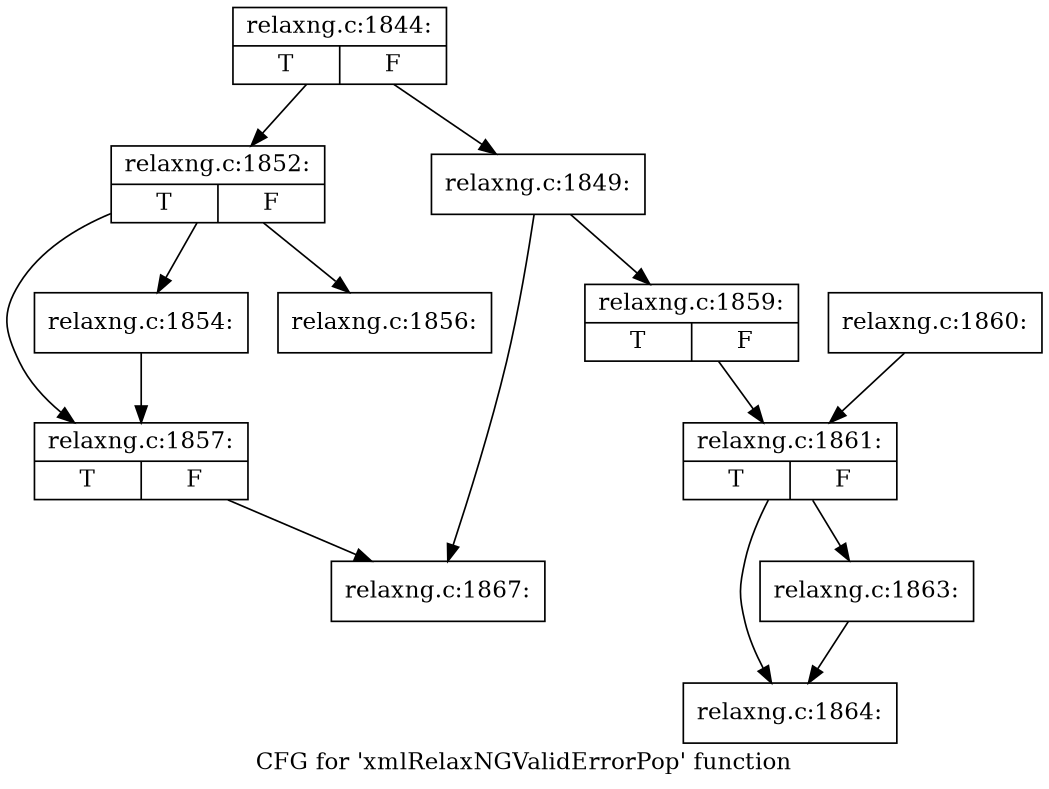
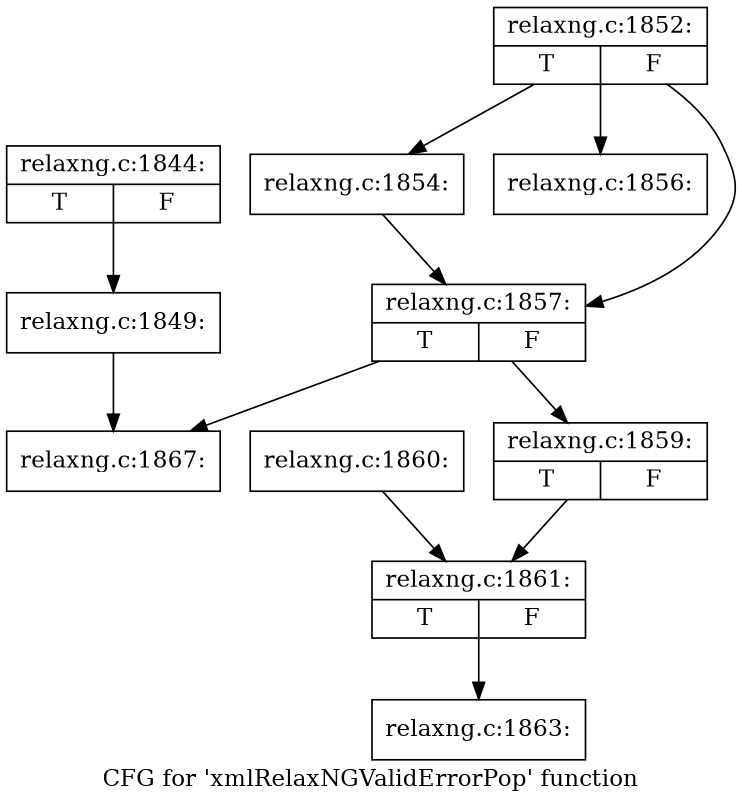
(284, 109) -> none
(604, 244) -> (534, 386)
(790, 713) -> none
